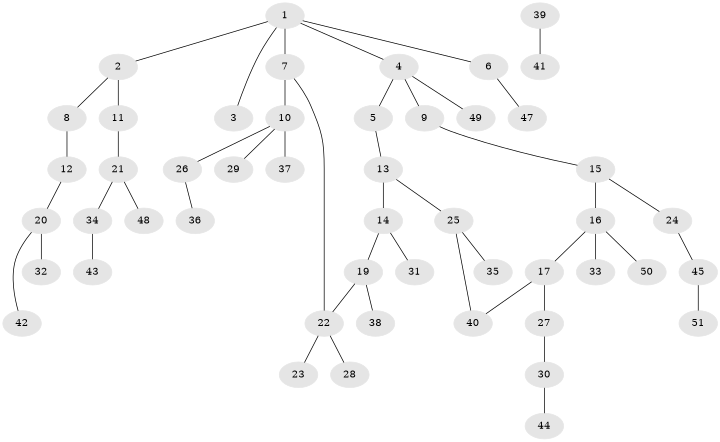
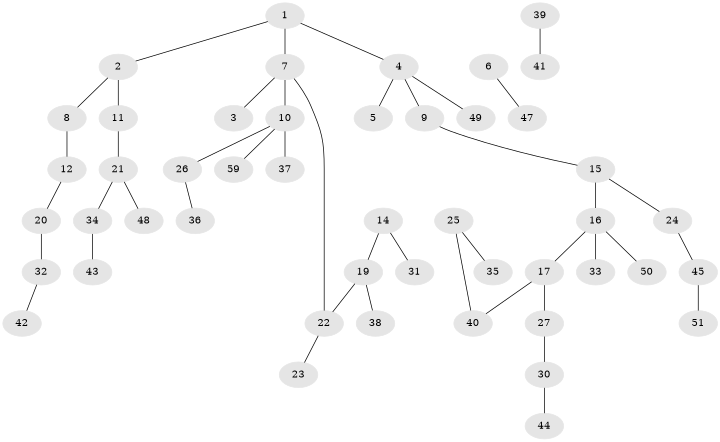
(387, 41) -> none
(254, 65) -> (259, 93)
(234, 170) -> (234, 170)
(383, 170) -> none
(14, 269) -> (32, 298)
(350, 375) -> none
